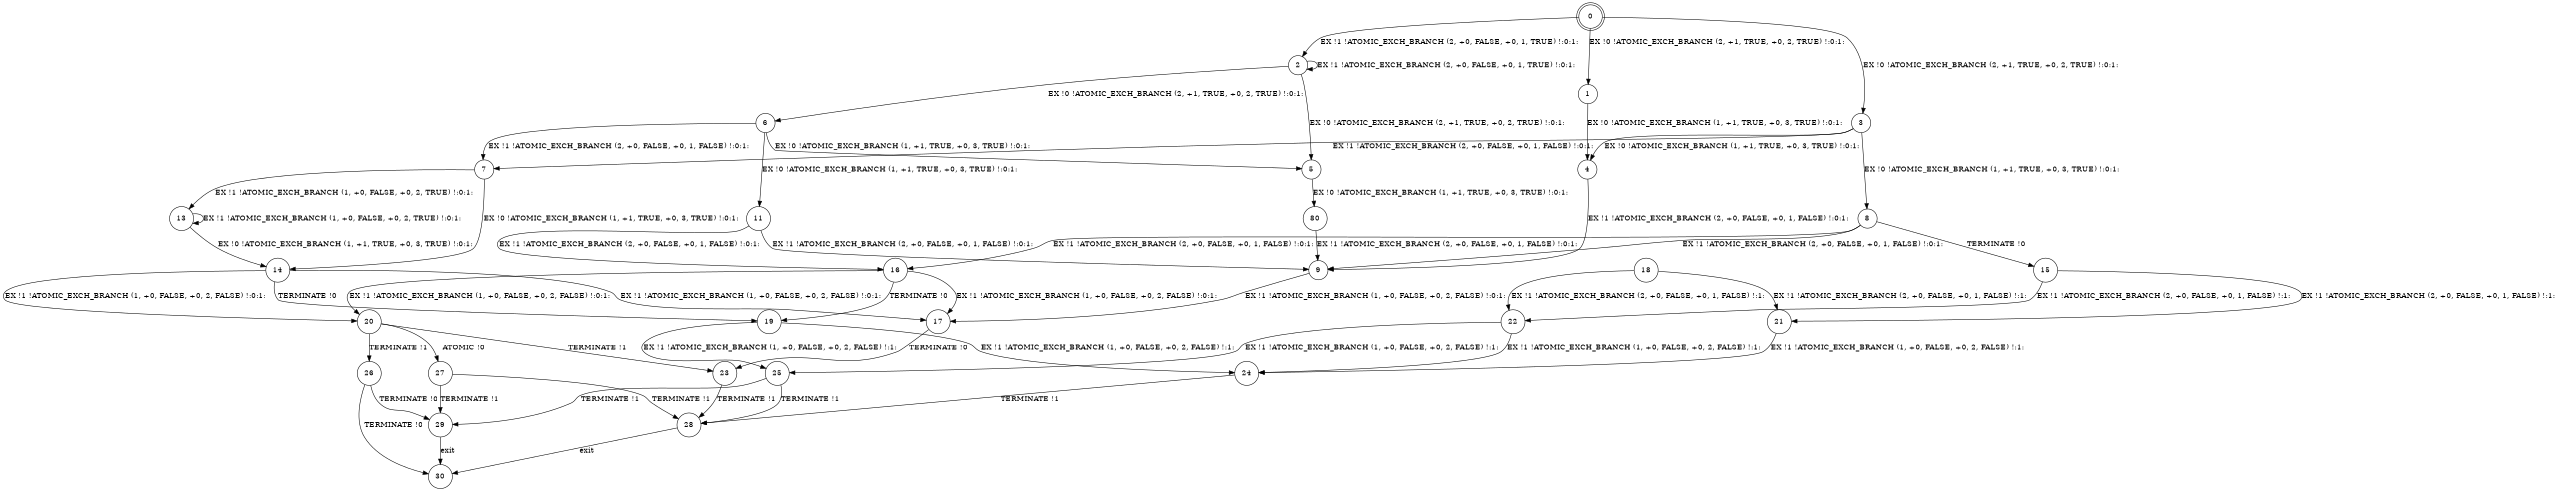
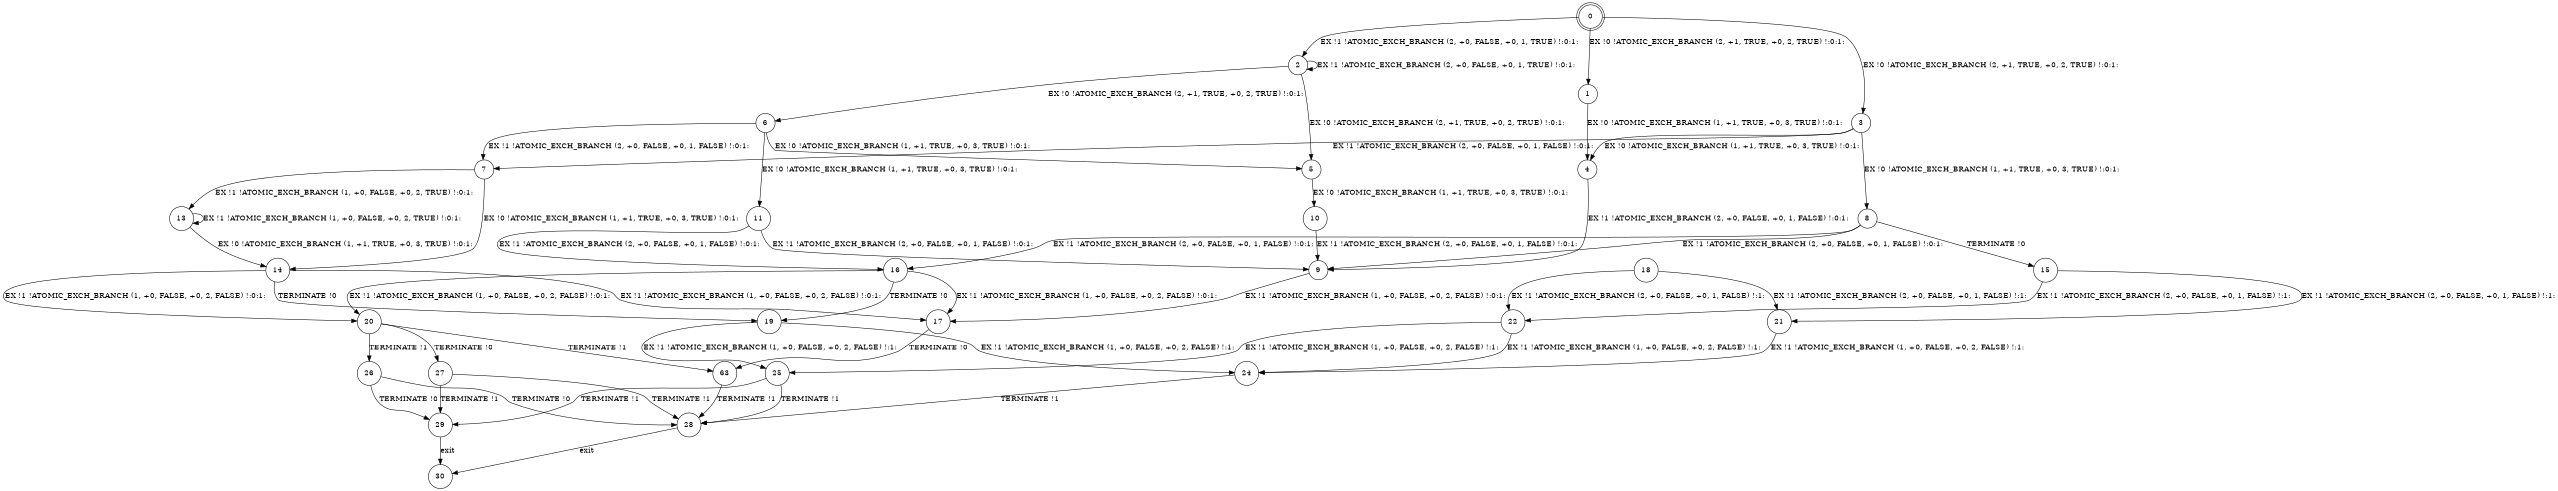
(1315, 219) -> (1315, 219)
(464, 348) -> (464, 348)
(725, 373) -> (725, 373)
(369, 444) -> (525, 407)
